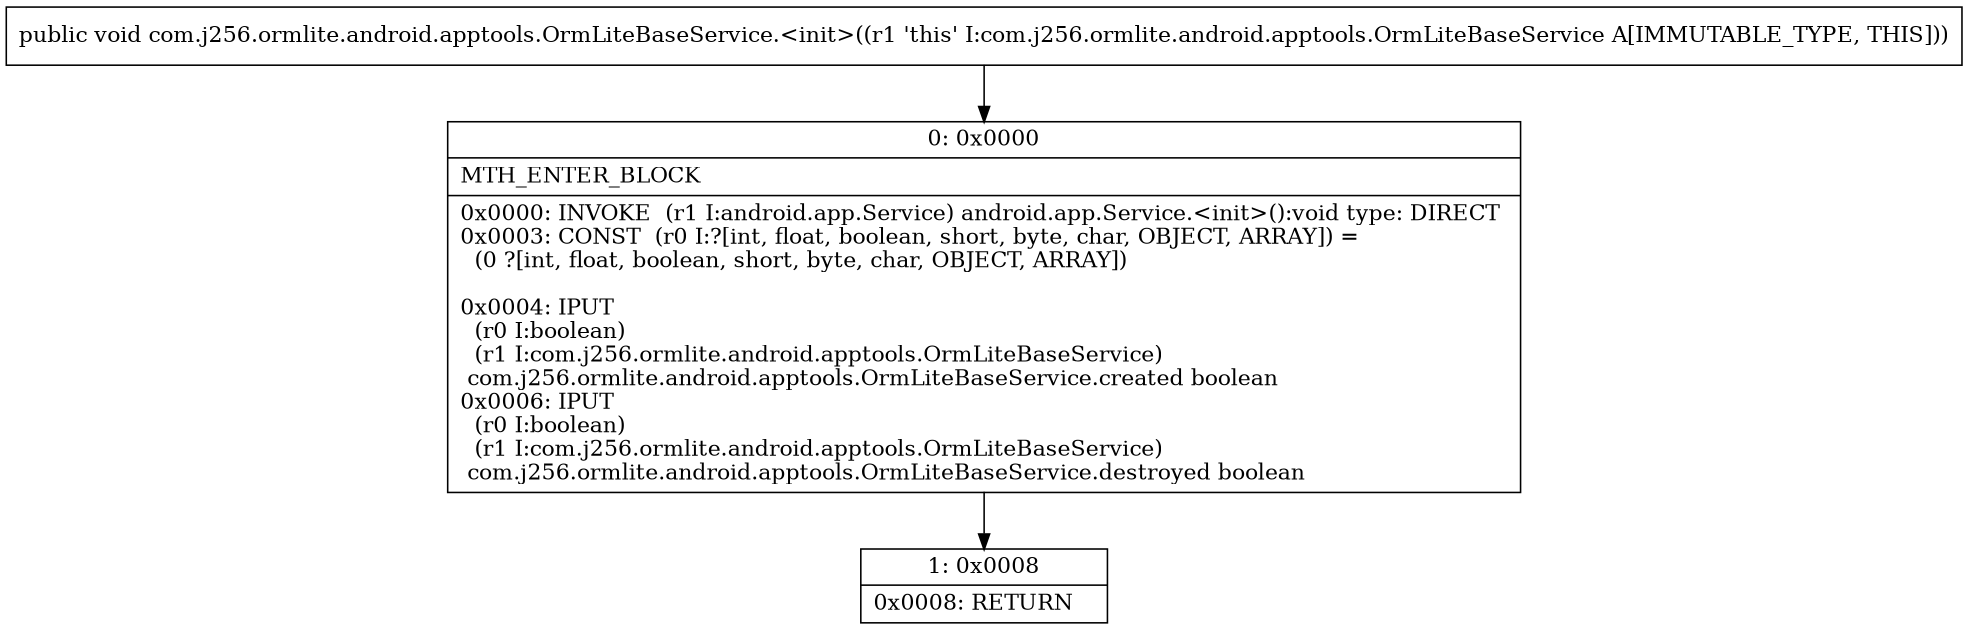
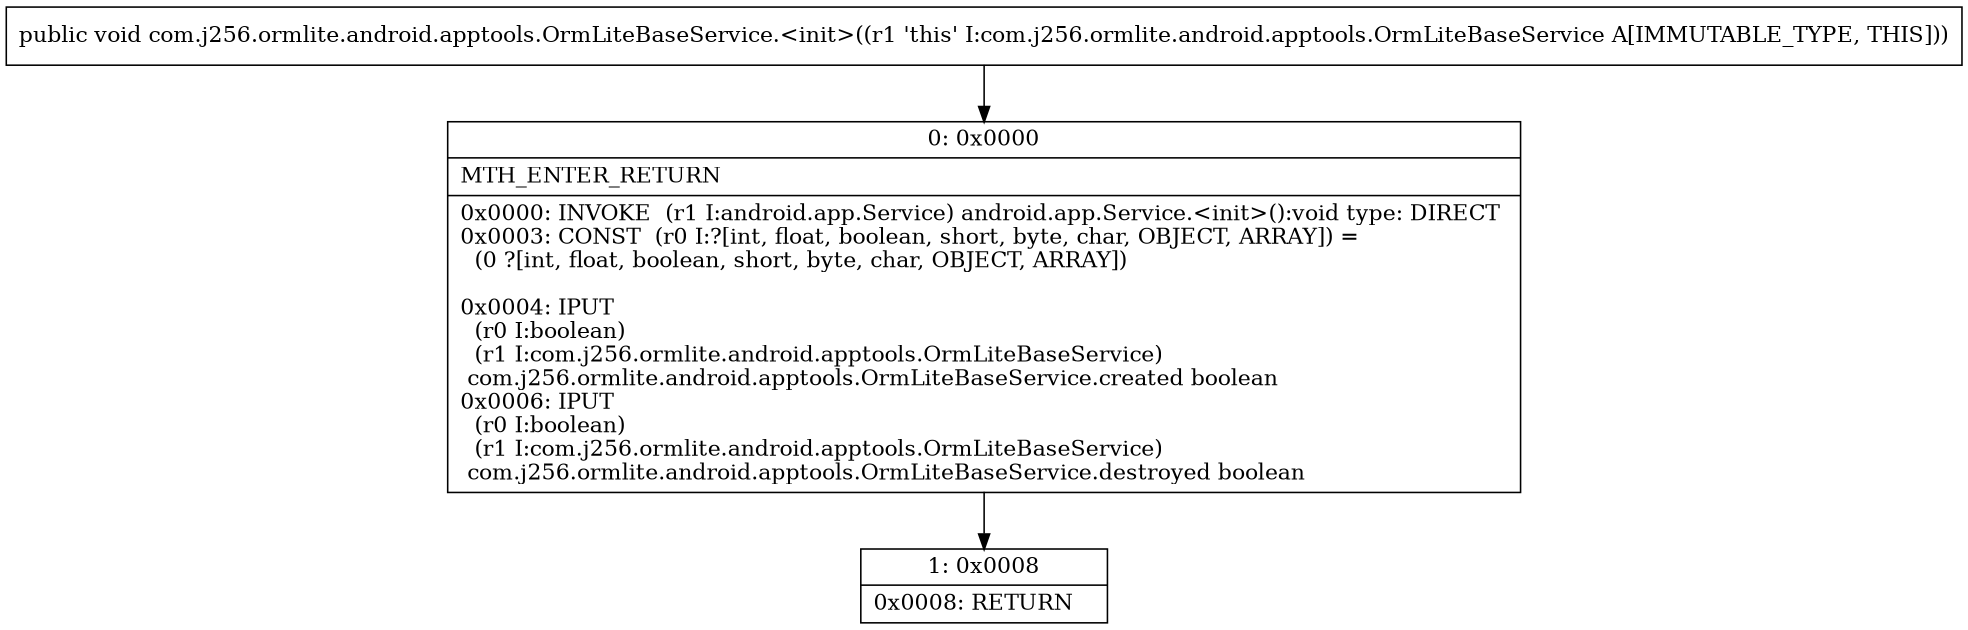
(581, 176) -> (591, 176)
